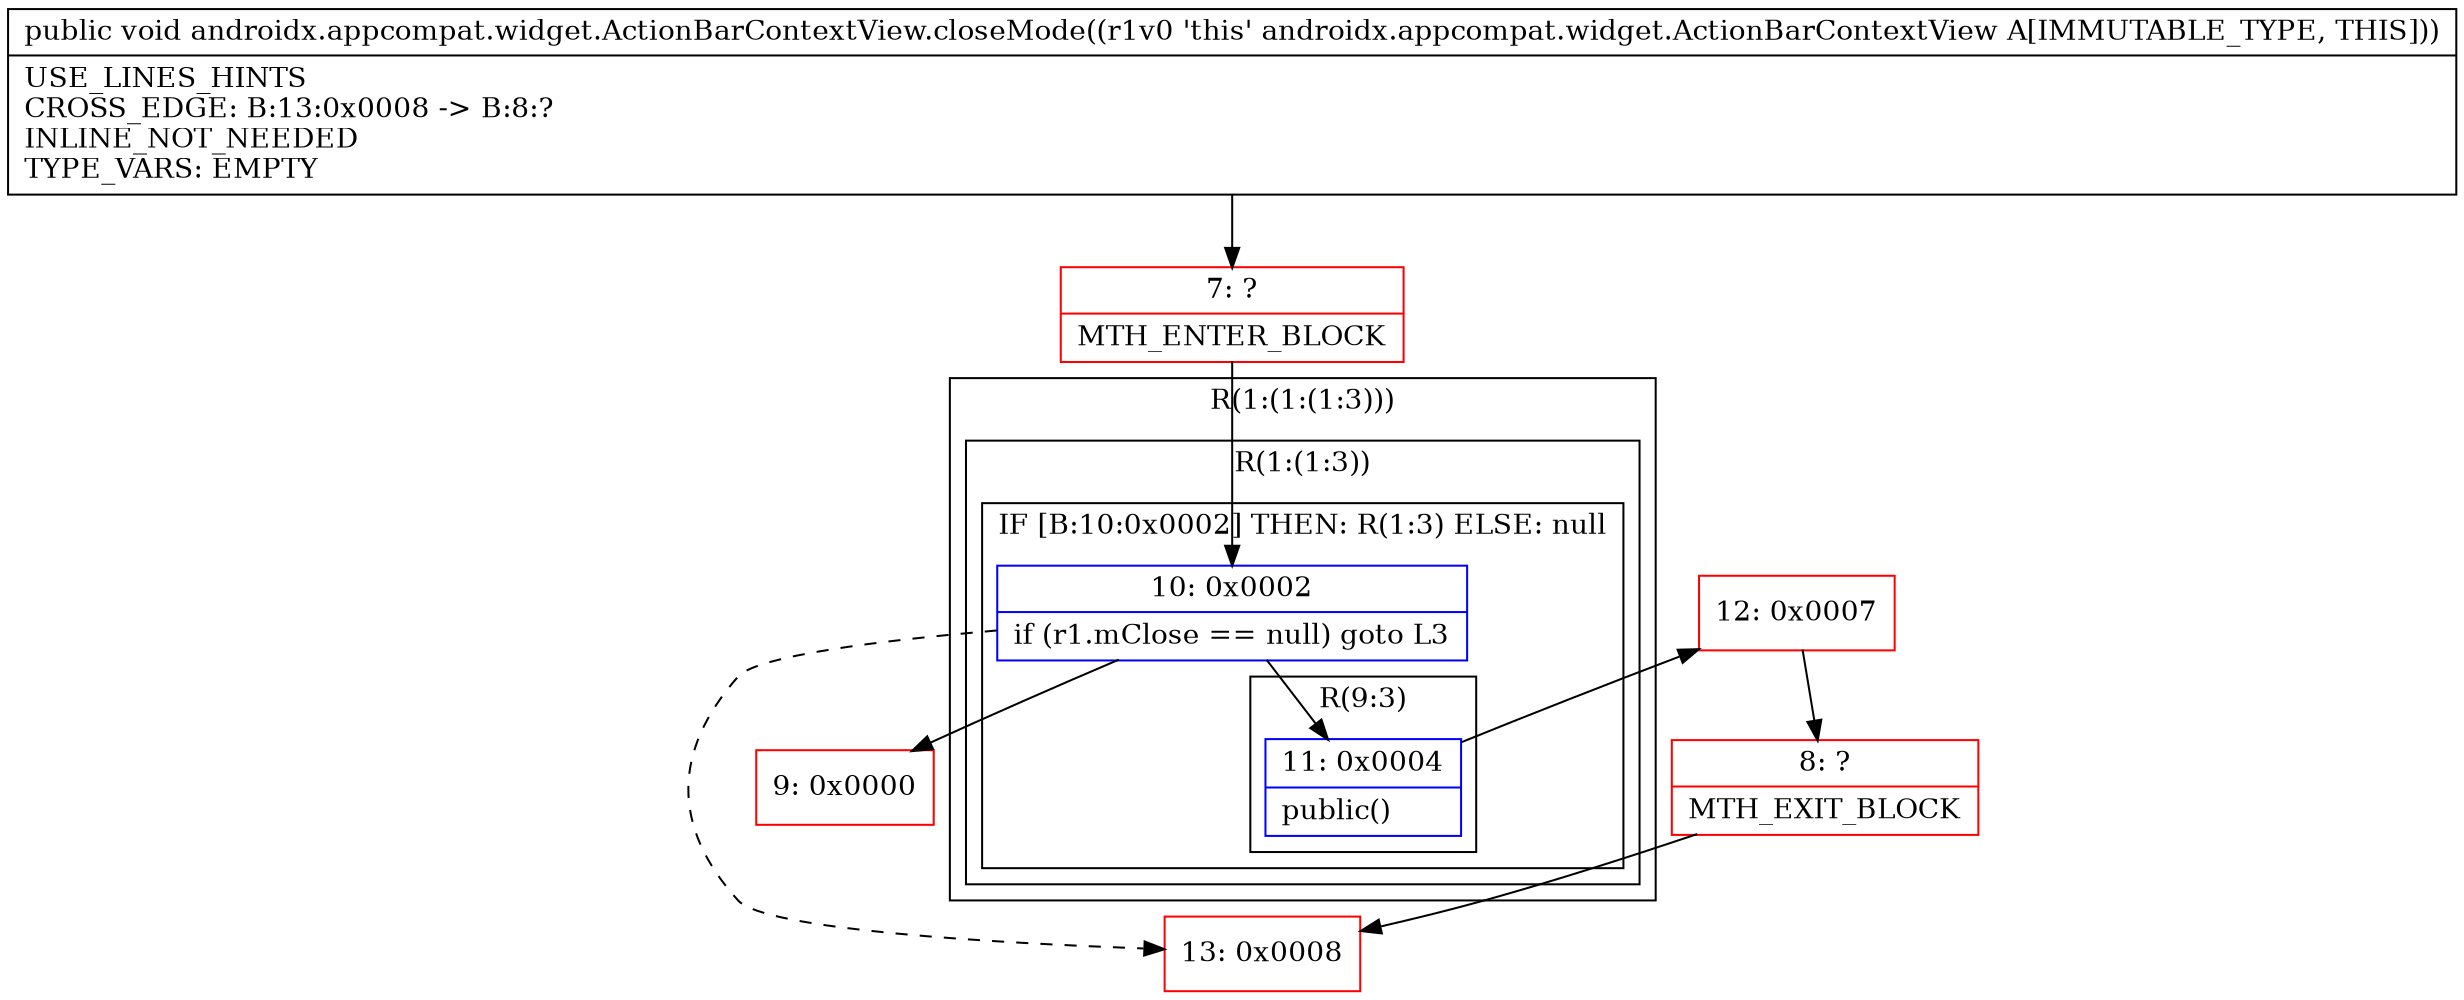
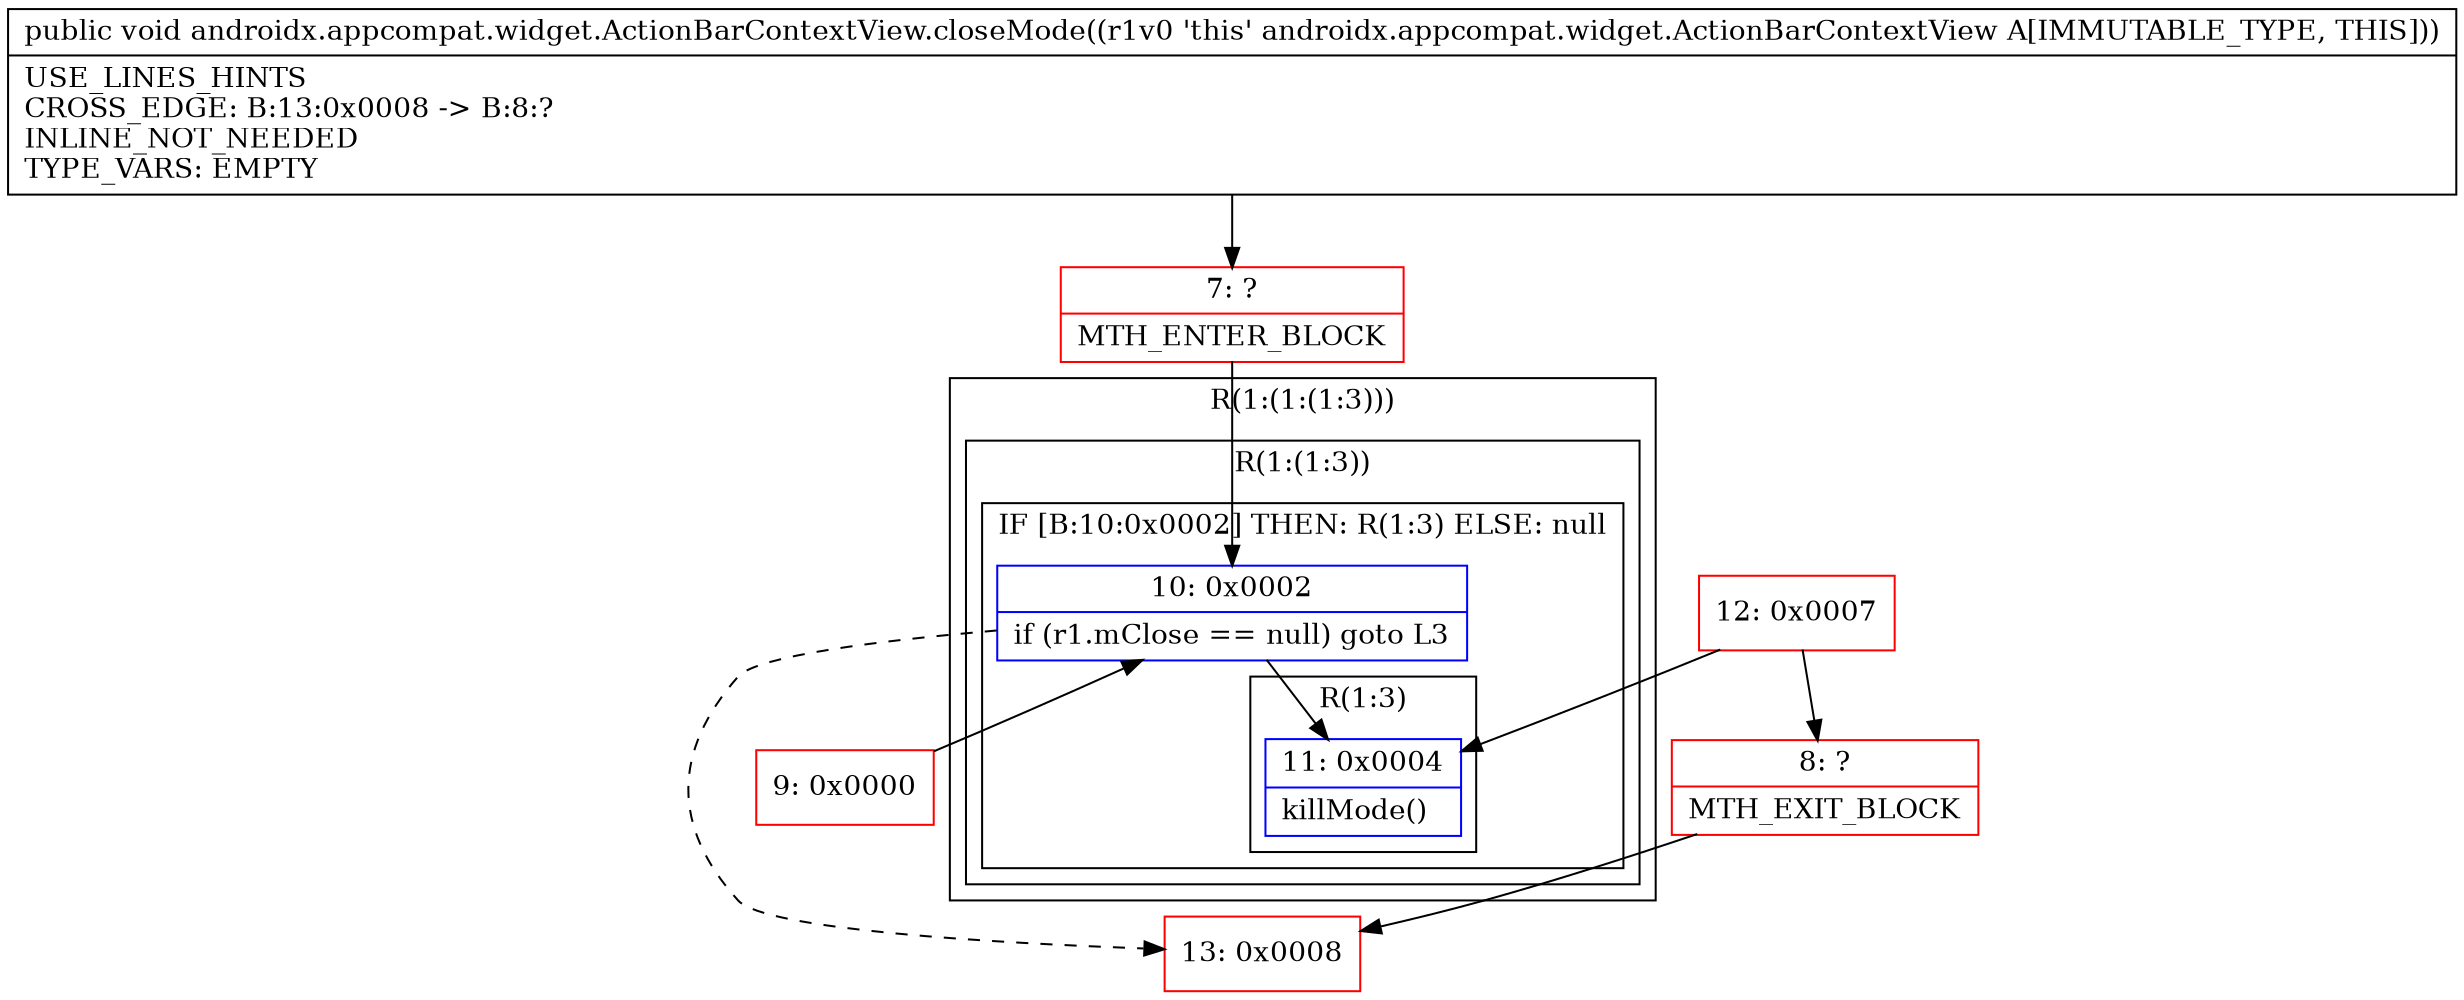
(1570, 699) -> (1601, 698)
(1363, 700) -> (1363, 700)
(1025, 701) -> (1029, 710)
(1337, 811) -> (1355, 811)
